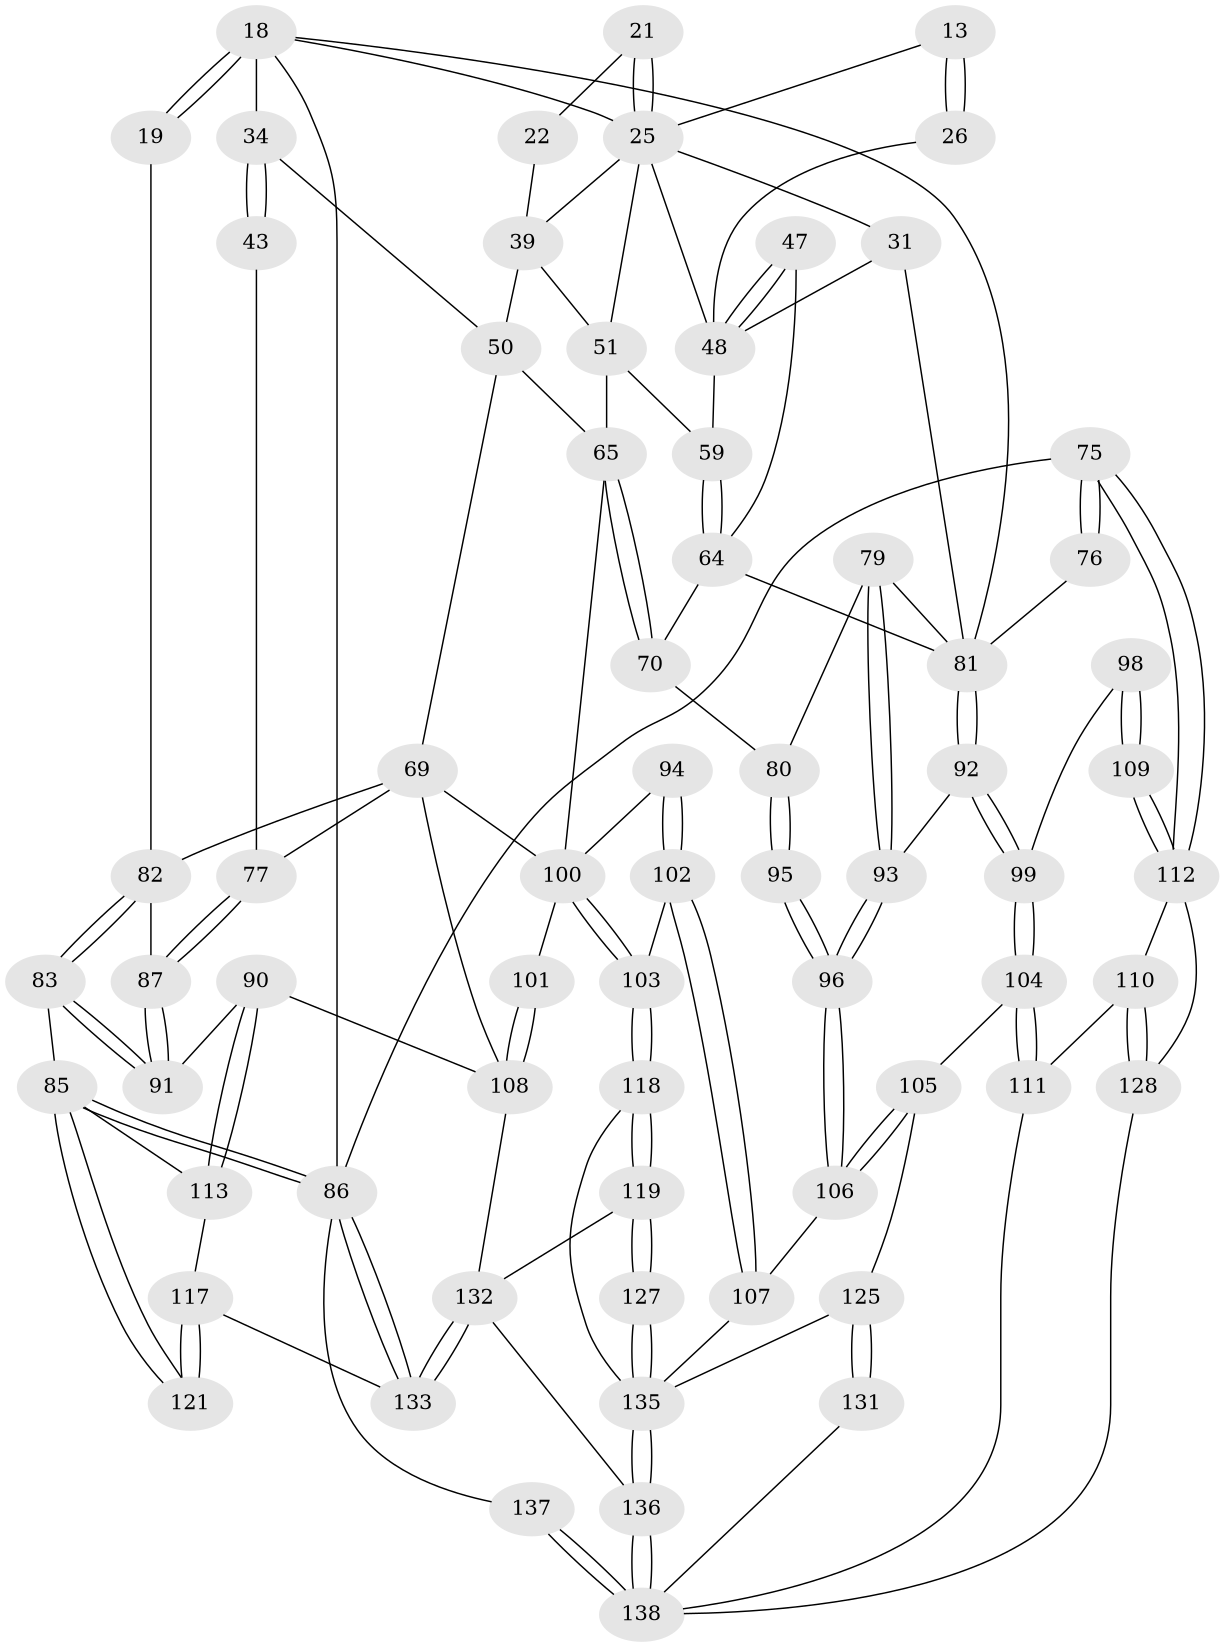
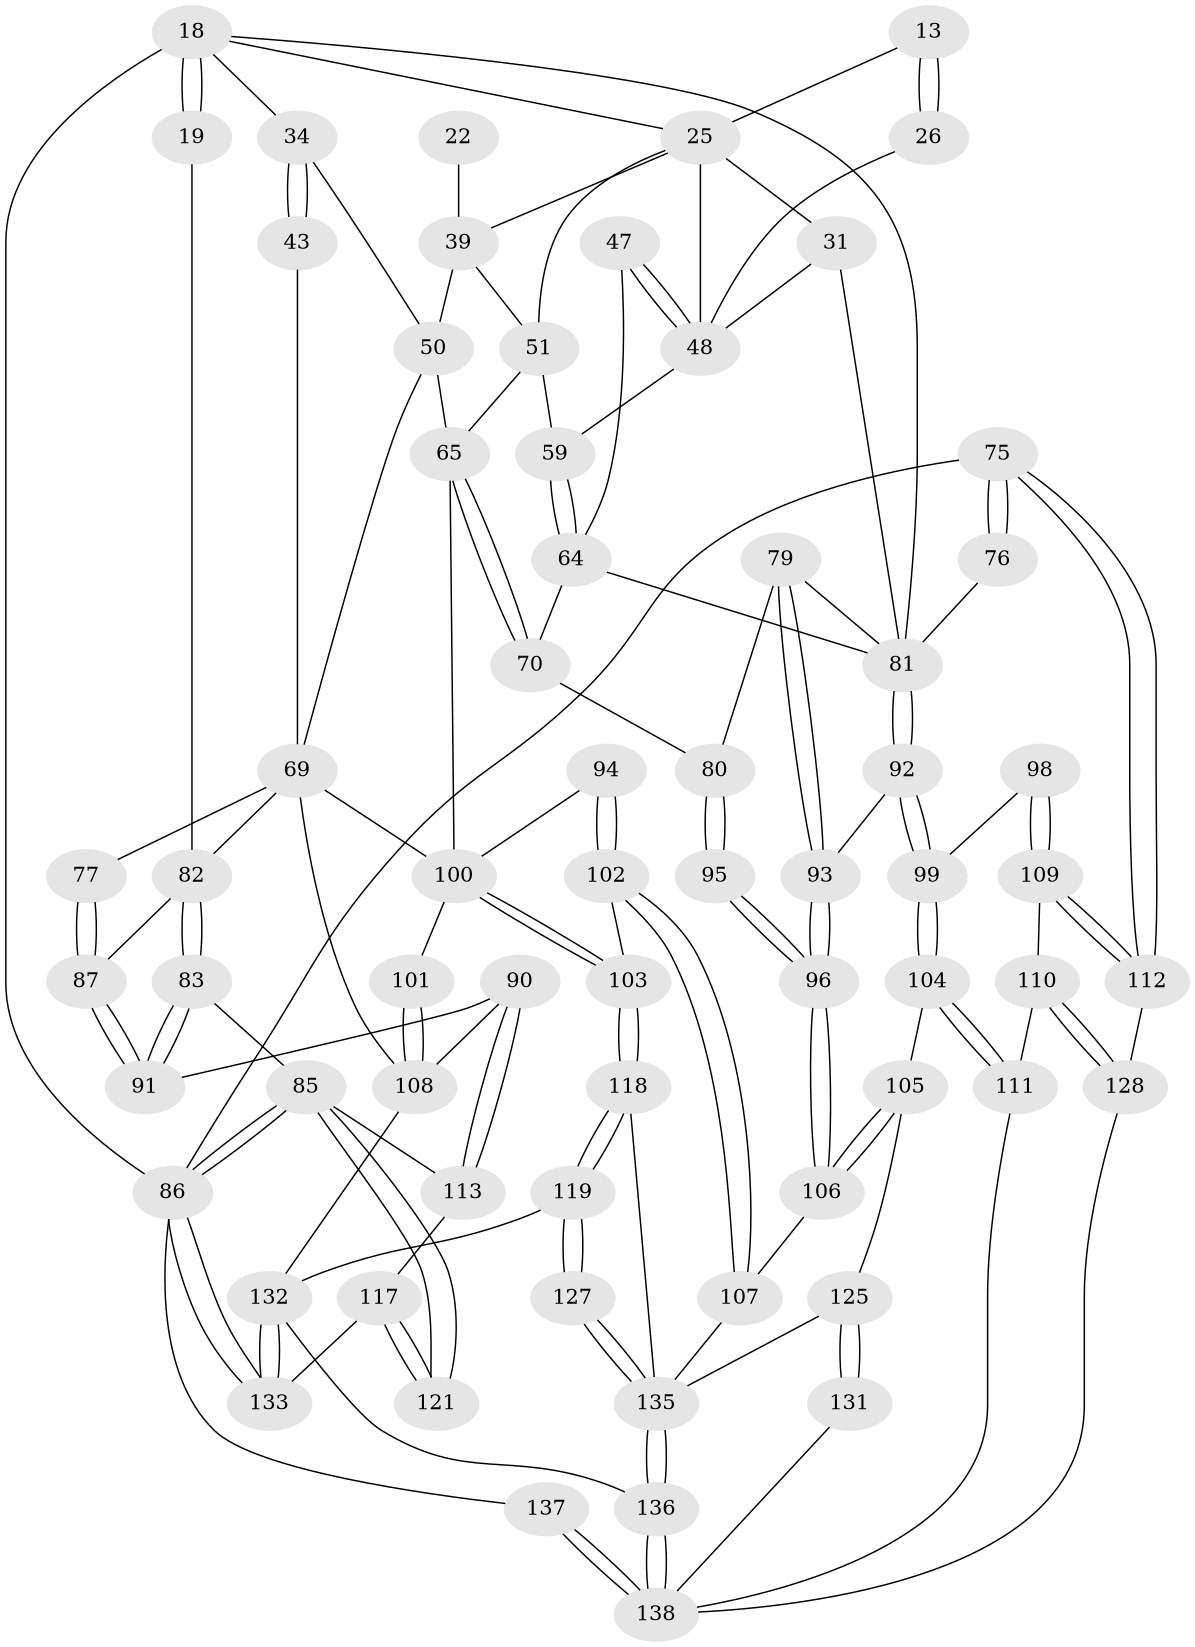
(643, 32) -> none
(256, 560) -> (297, 507)
(1156, 929) -> (1039, 929)
